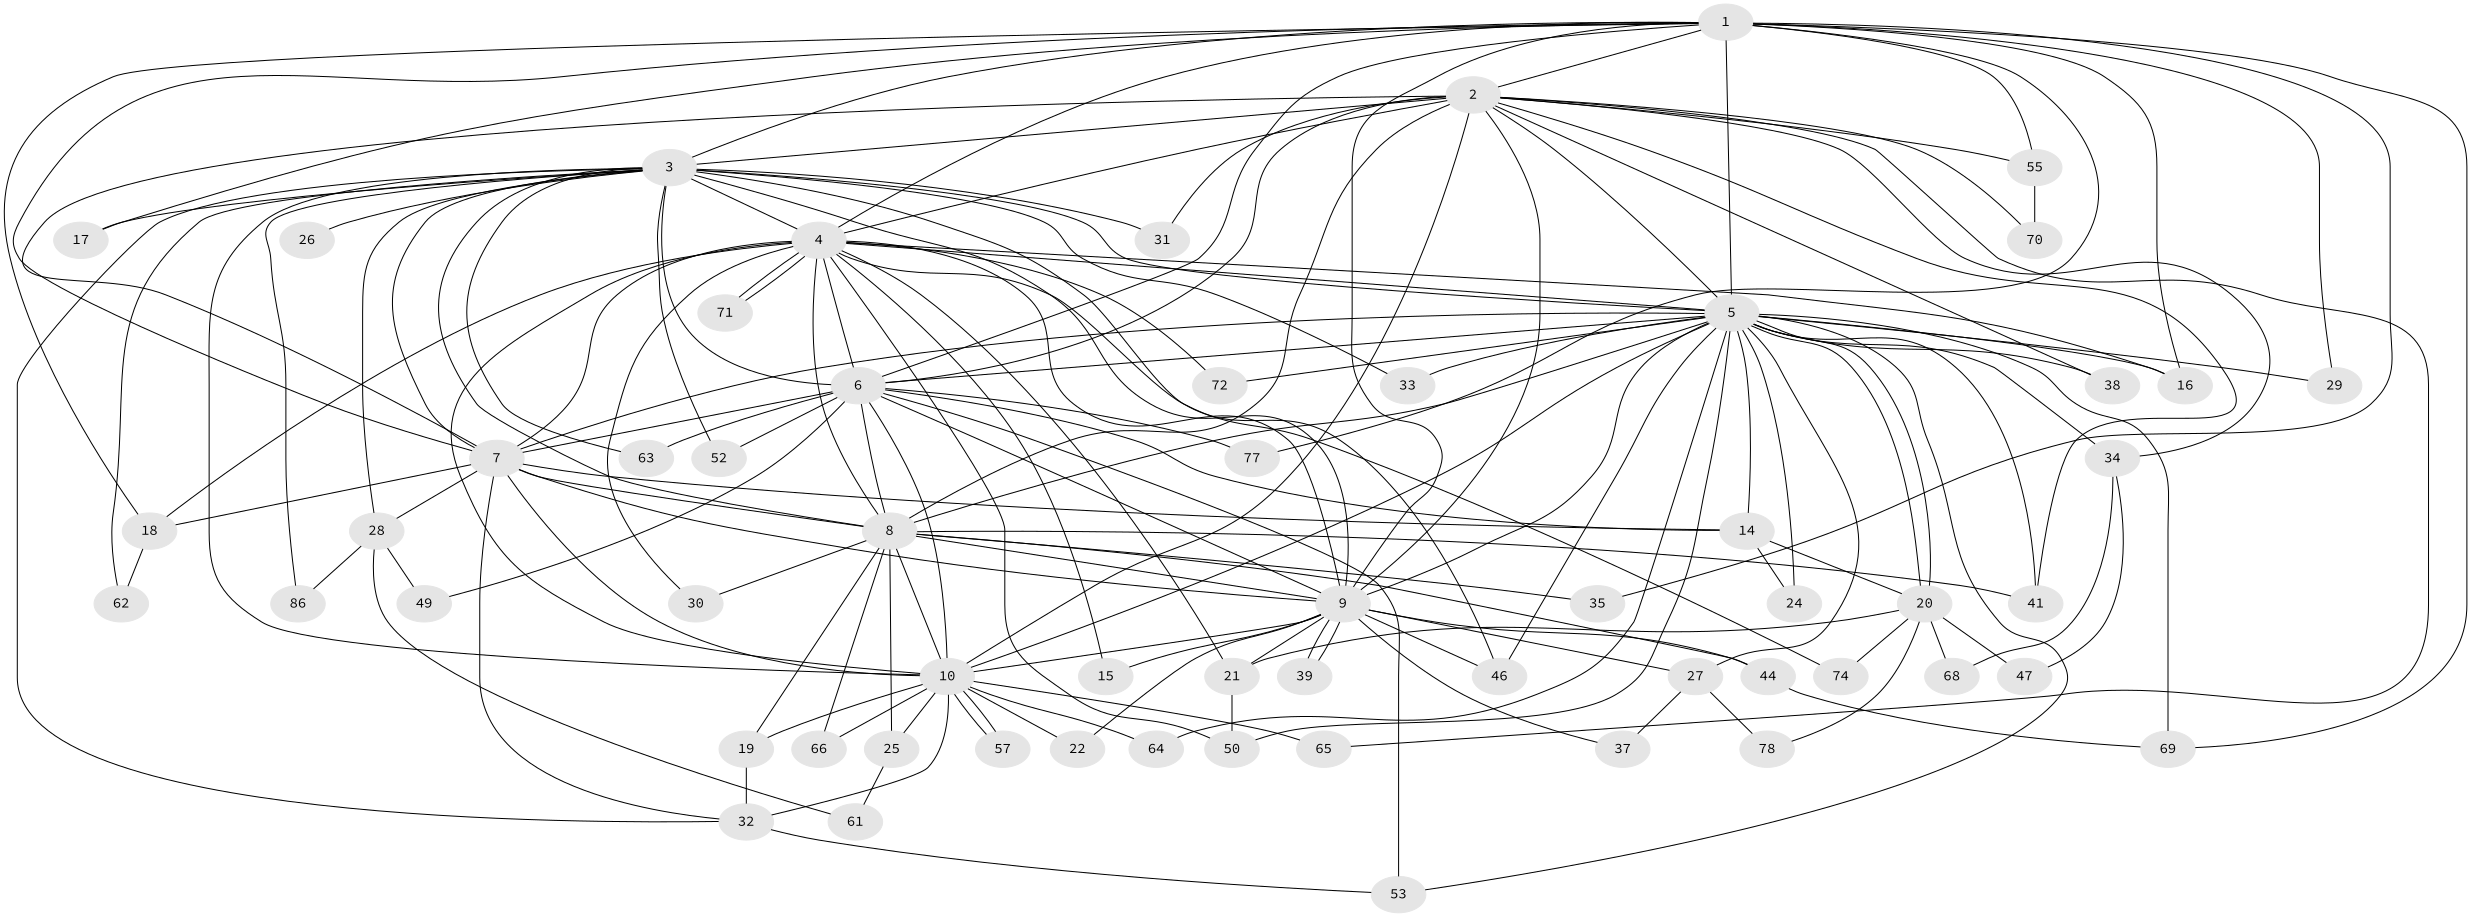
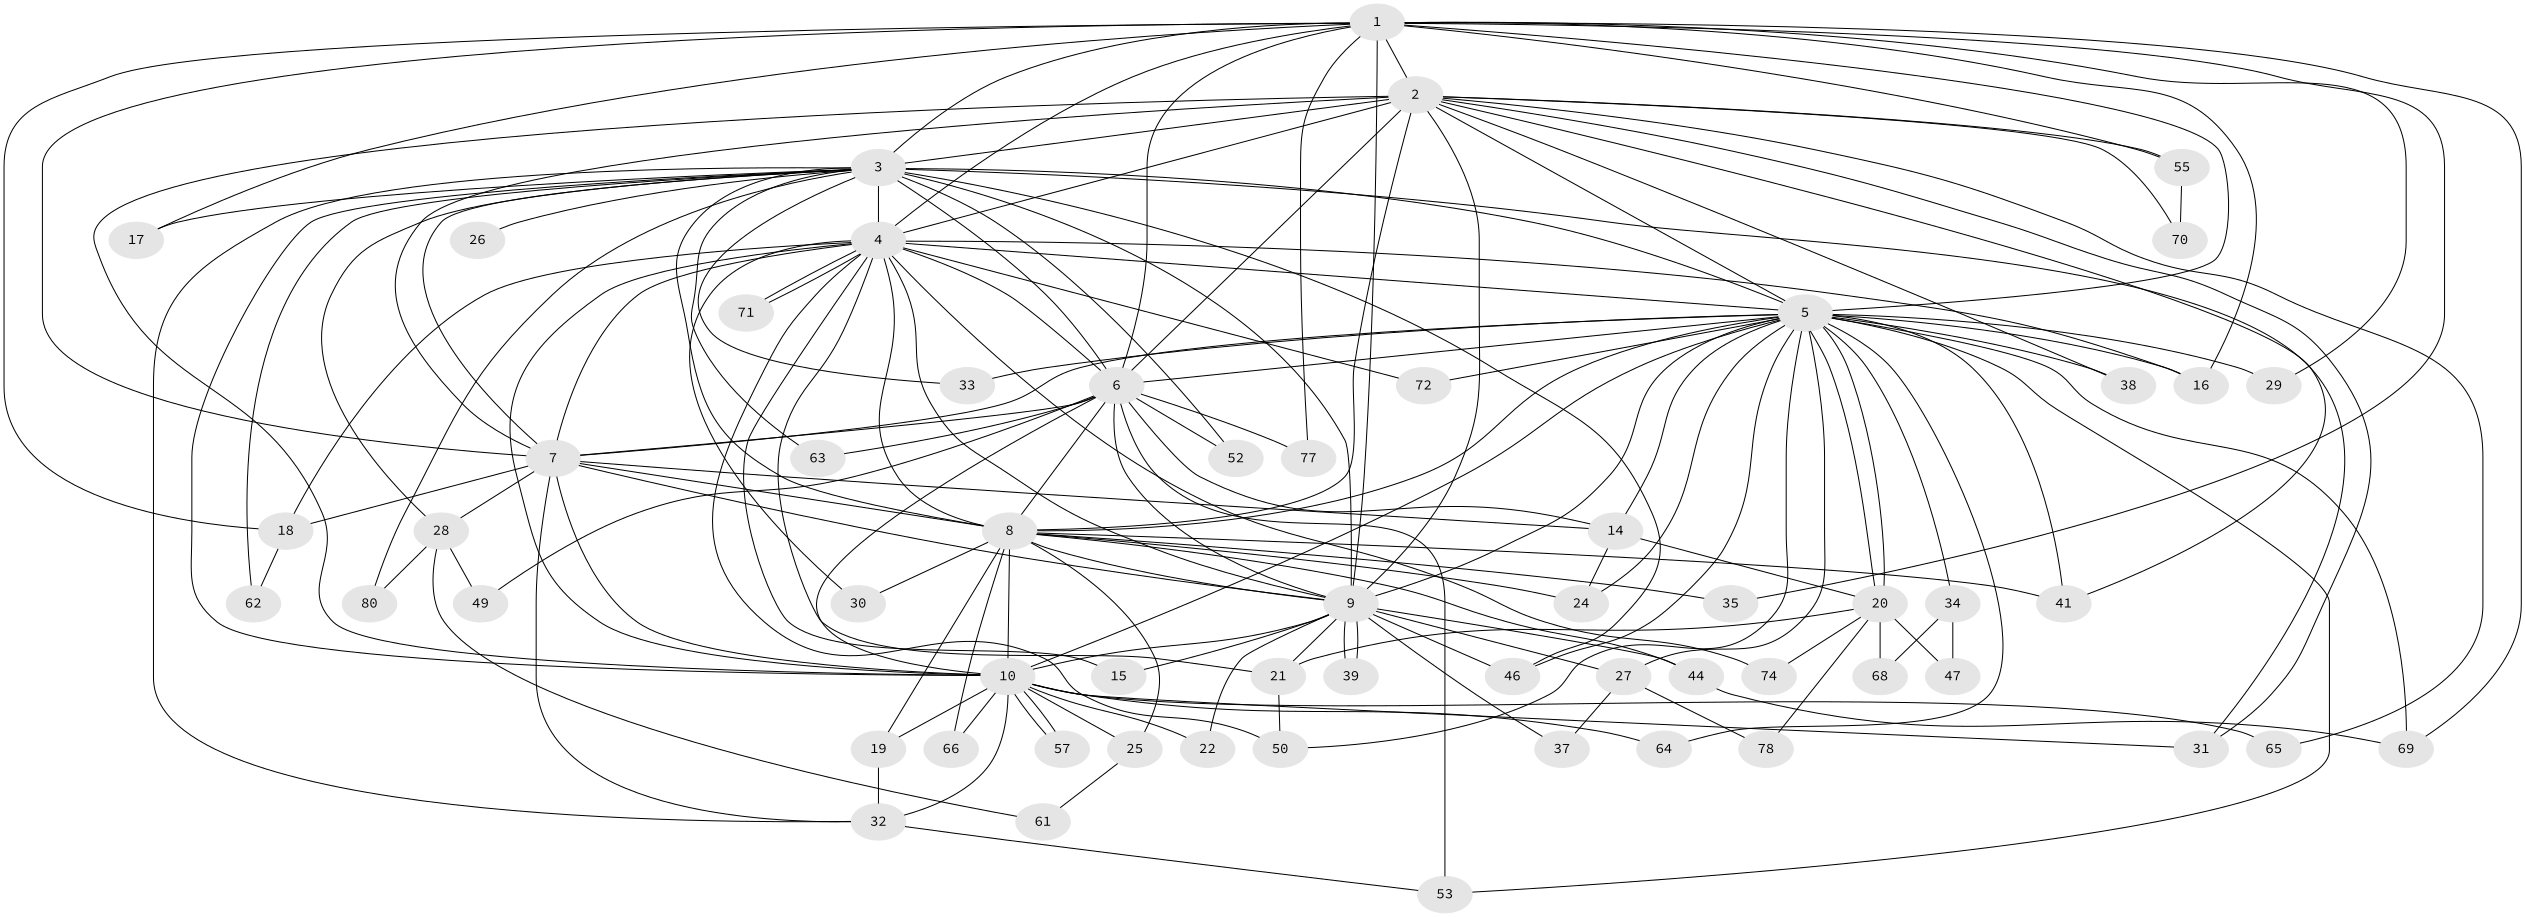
(1975, 262) -> none
none -> (1323, 562)
(298, 604) -> (370, 604)
none -> (1603, 722)
